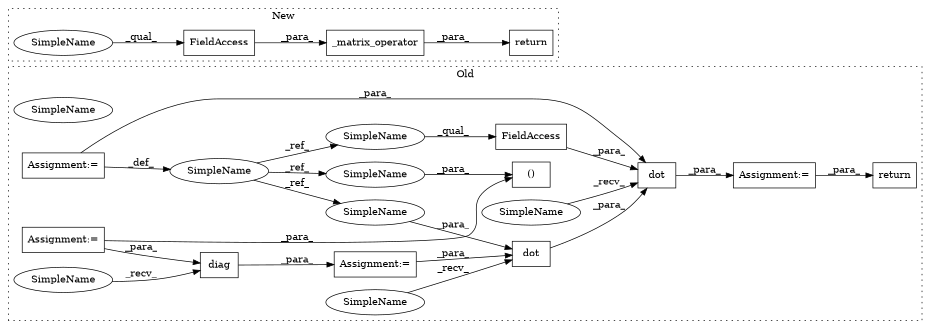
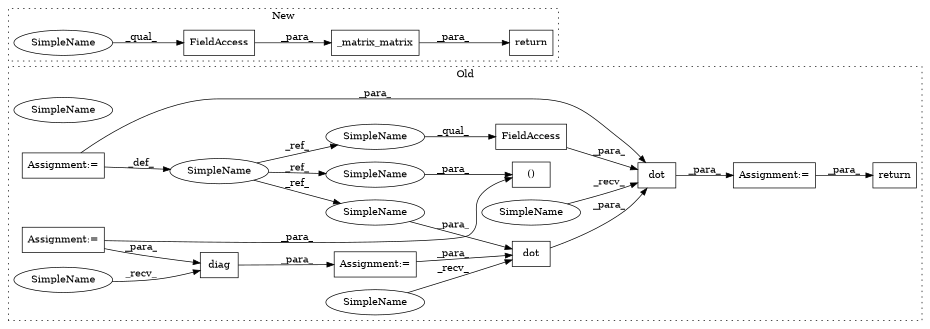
(375, 43) -> (375, 43)
